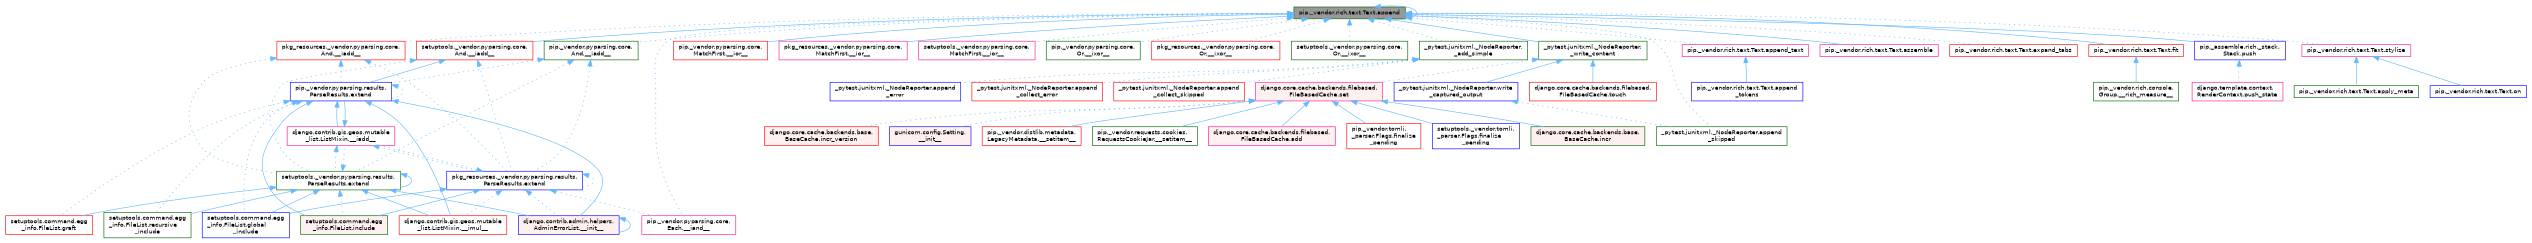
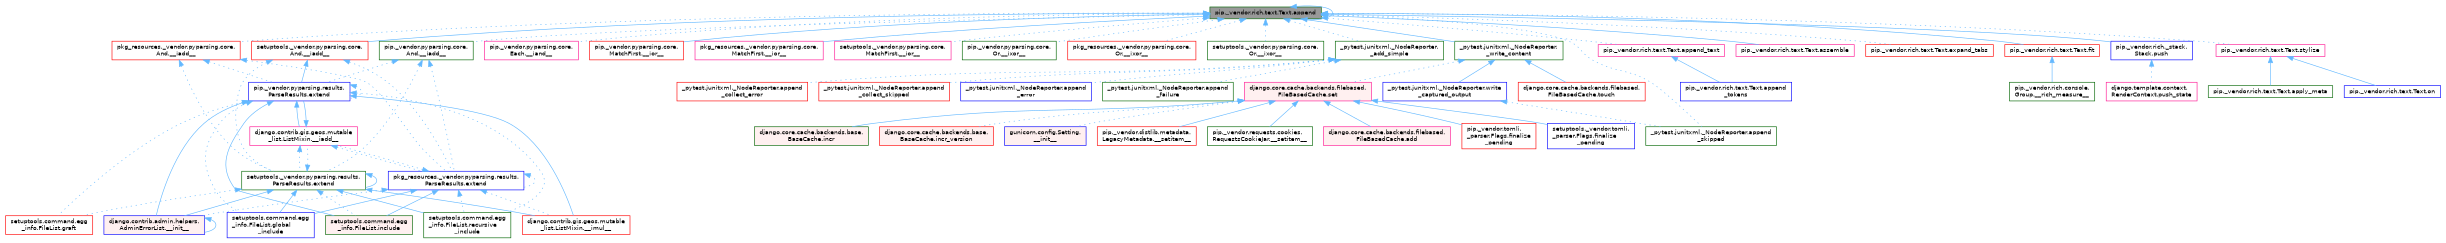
(2240, 51) -> (2152, 51)
none -> (1168, 92)
(176, 200) -> (155, 202)
(605, 204) -> (463, 207)
